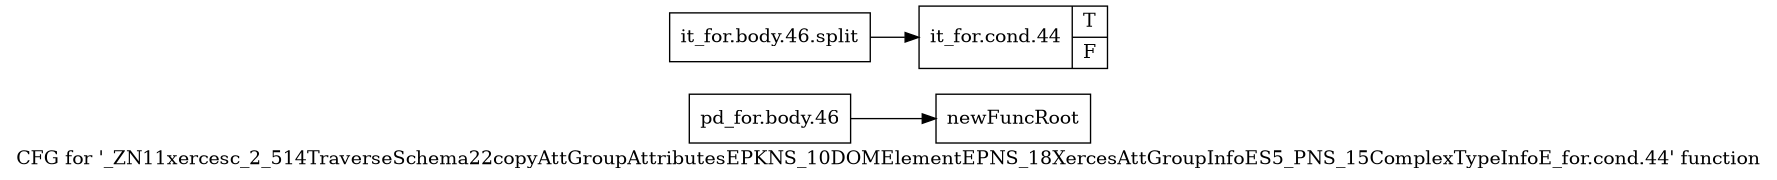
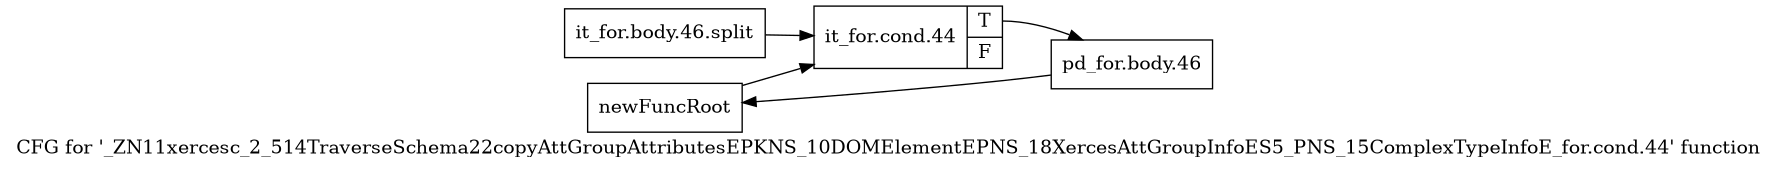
none -> (1036, 25)
none -> (771, 77)
